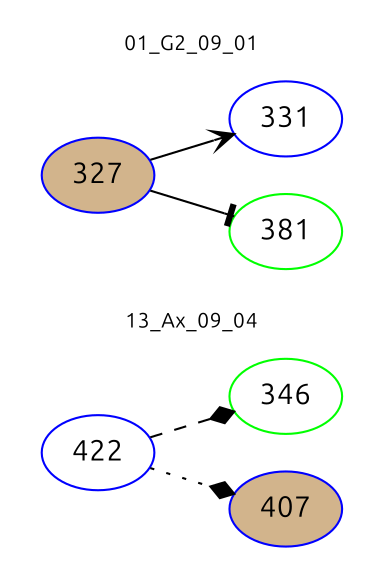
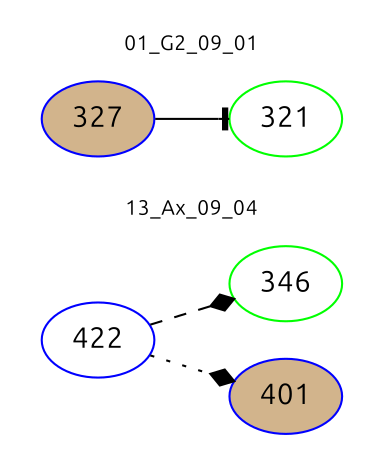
(286, 119) -> none
(286, 232) -> (286, 119)
(286, 509) -> (286, 396)
